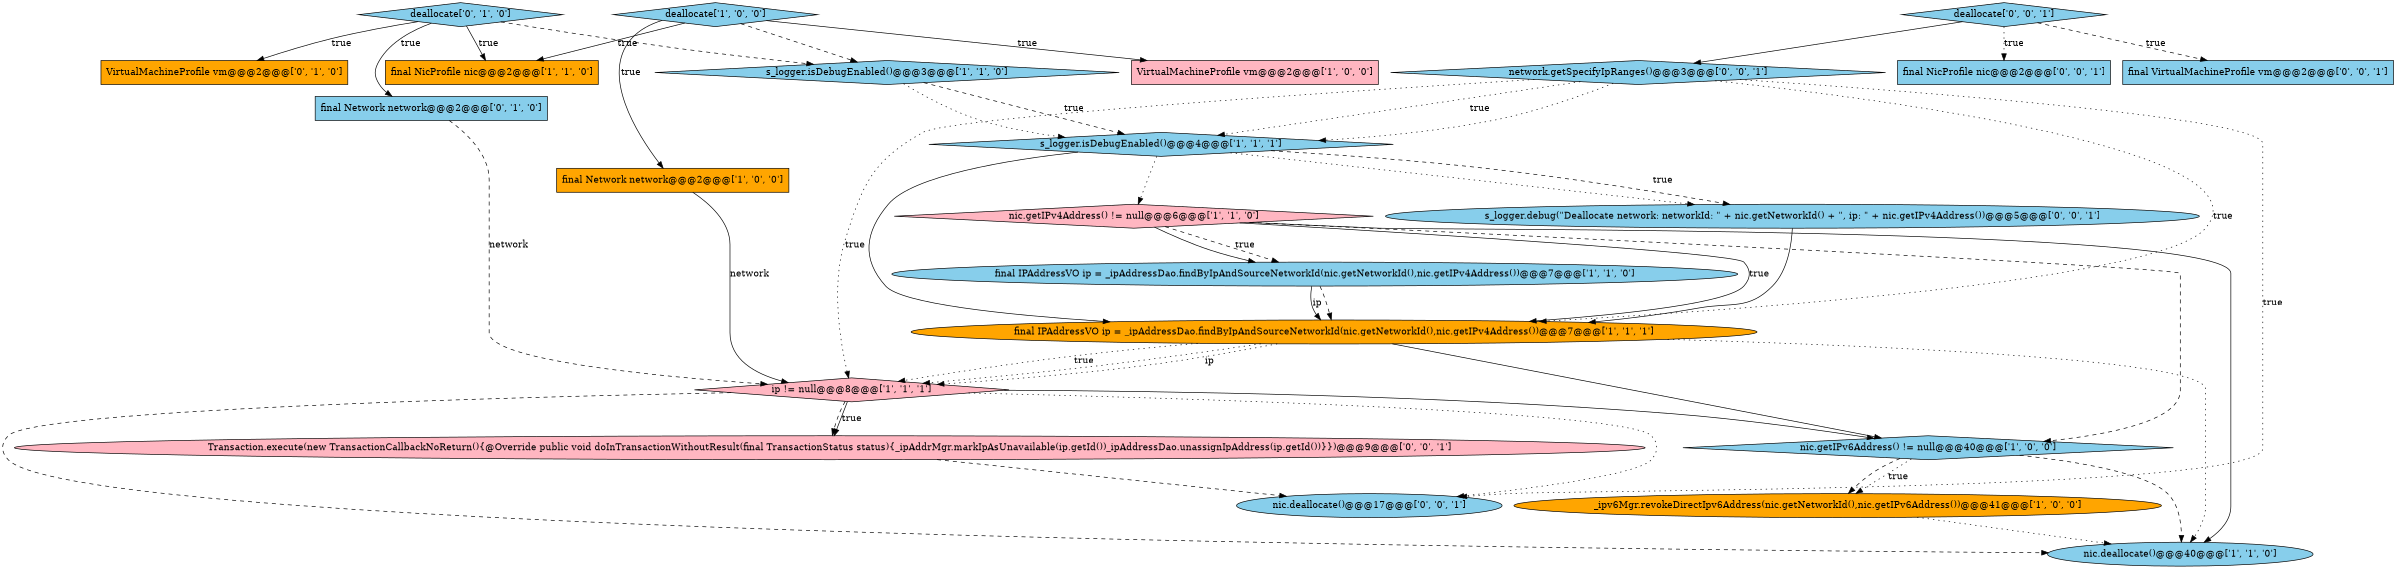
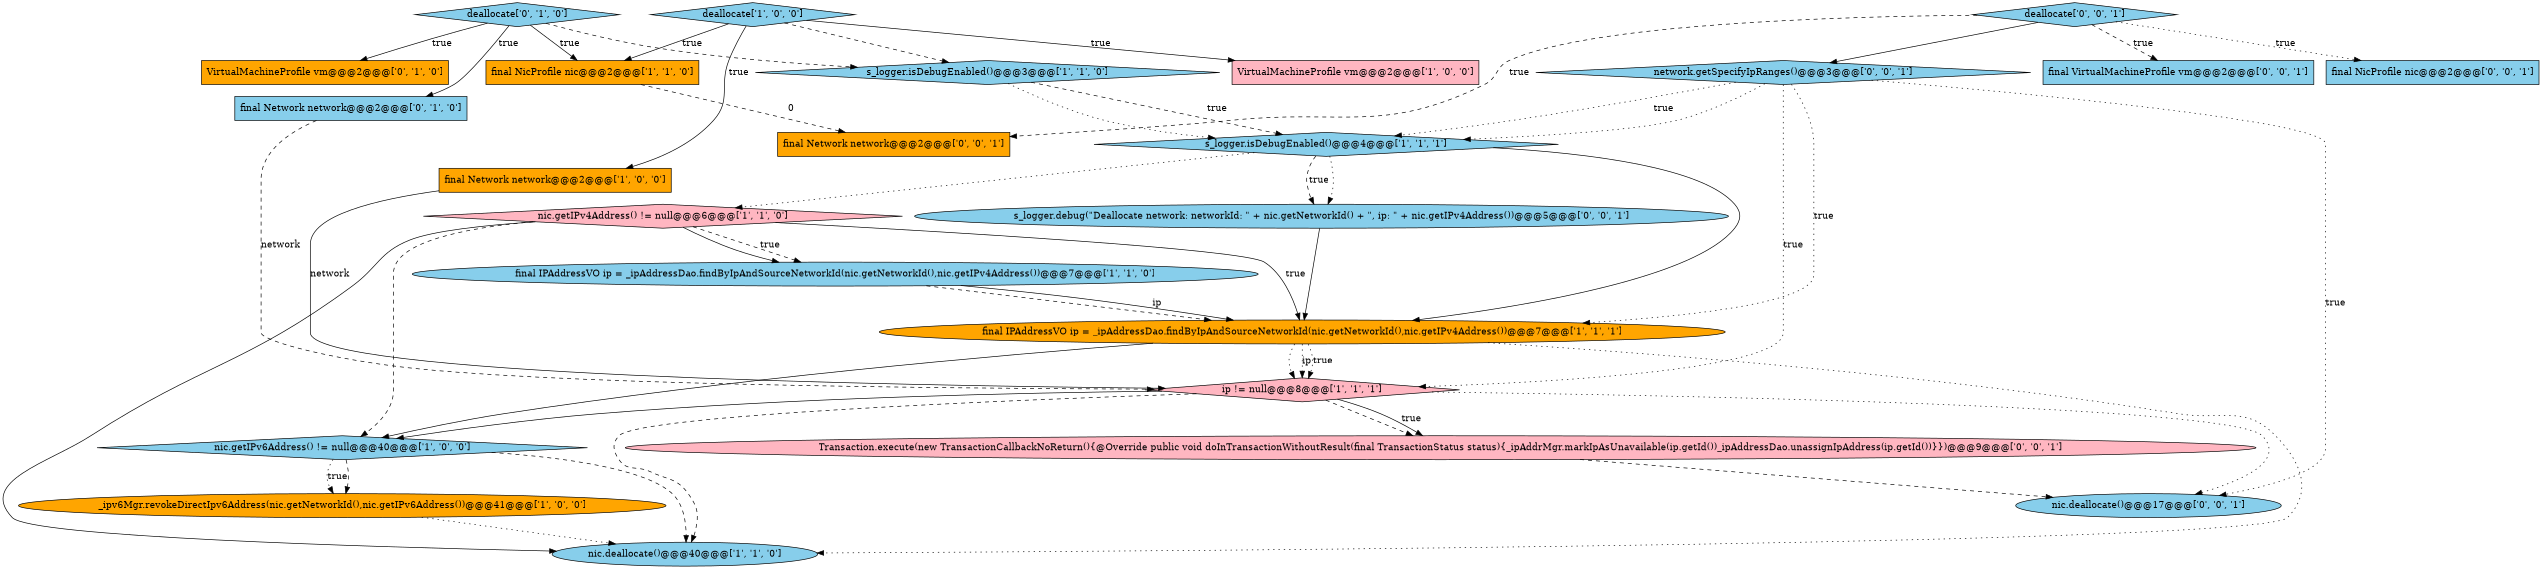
none -> (894, 144)
